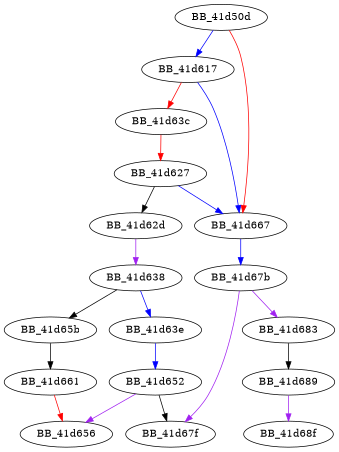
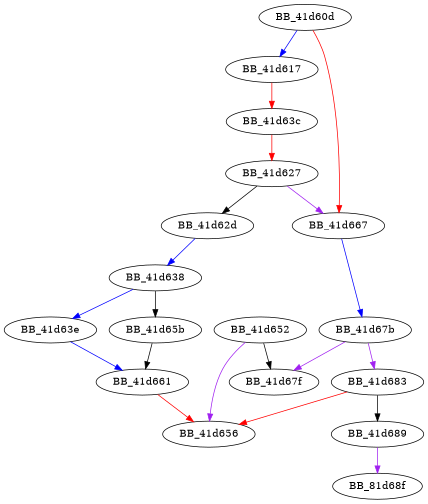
(221, 17) -> (305, 17)
(225, 141) -> none
(198, 198) -> (302, 198)
(136, 248) -> (184, 249)
(155, 352) -> (93, 354)
none -> (297, 407)
(288, 434) -> (378, 486)
